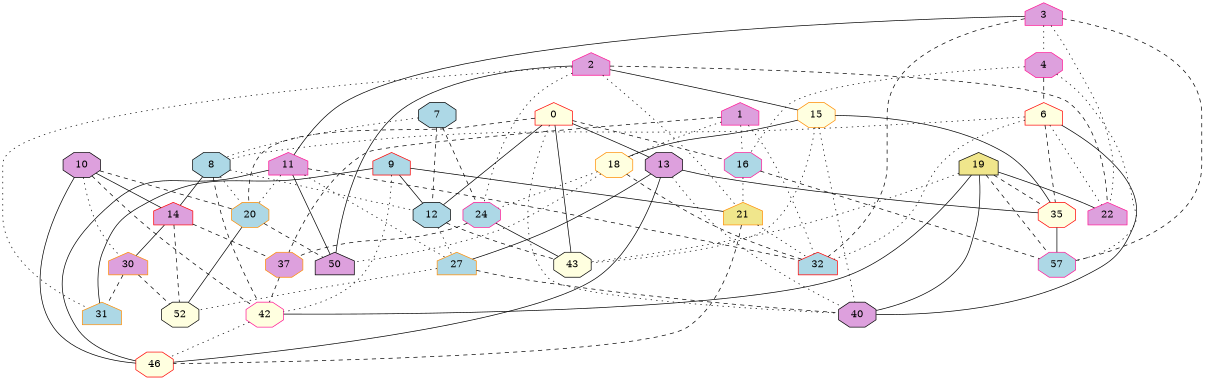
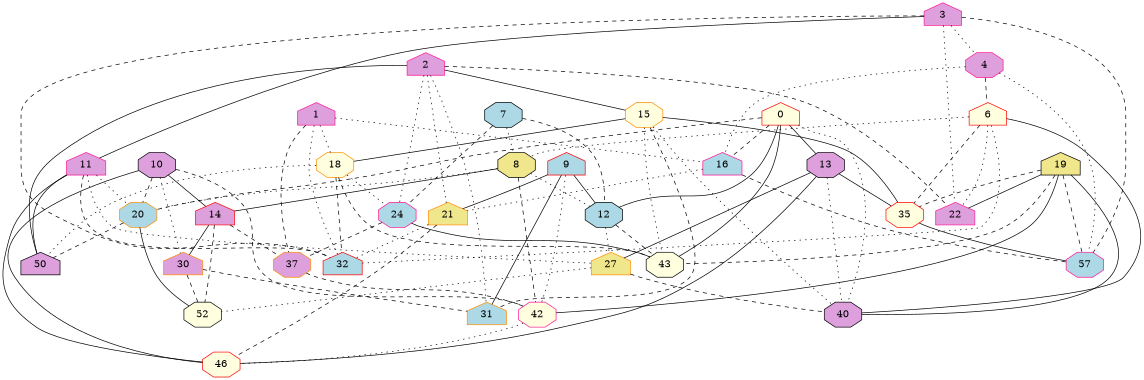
(211, 165) -> (517, 165)
(743, 165) -> (722, 165)
(778, 230) -> (882, 252)
none -> (471, 245)
(457, 265) -> (611, 265)
none -> (682, 283)
